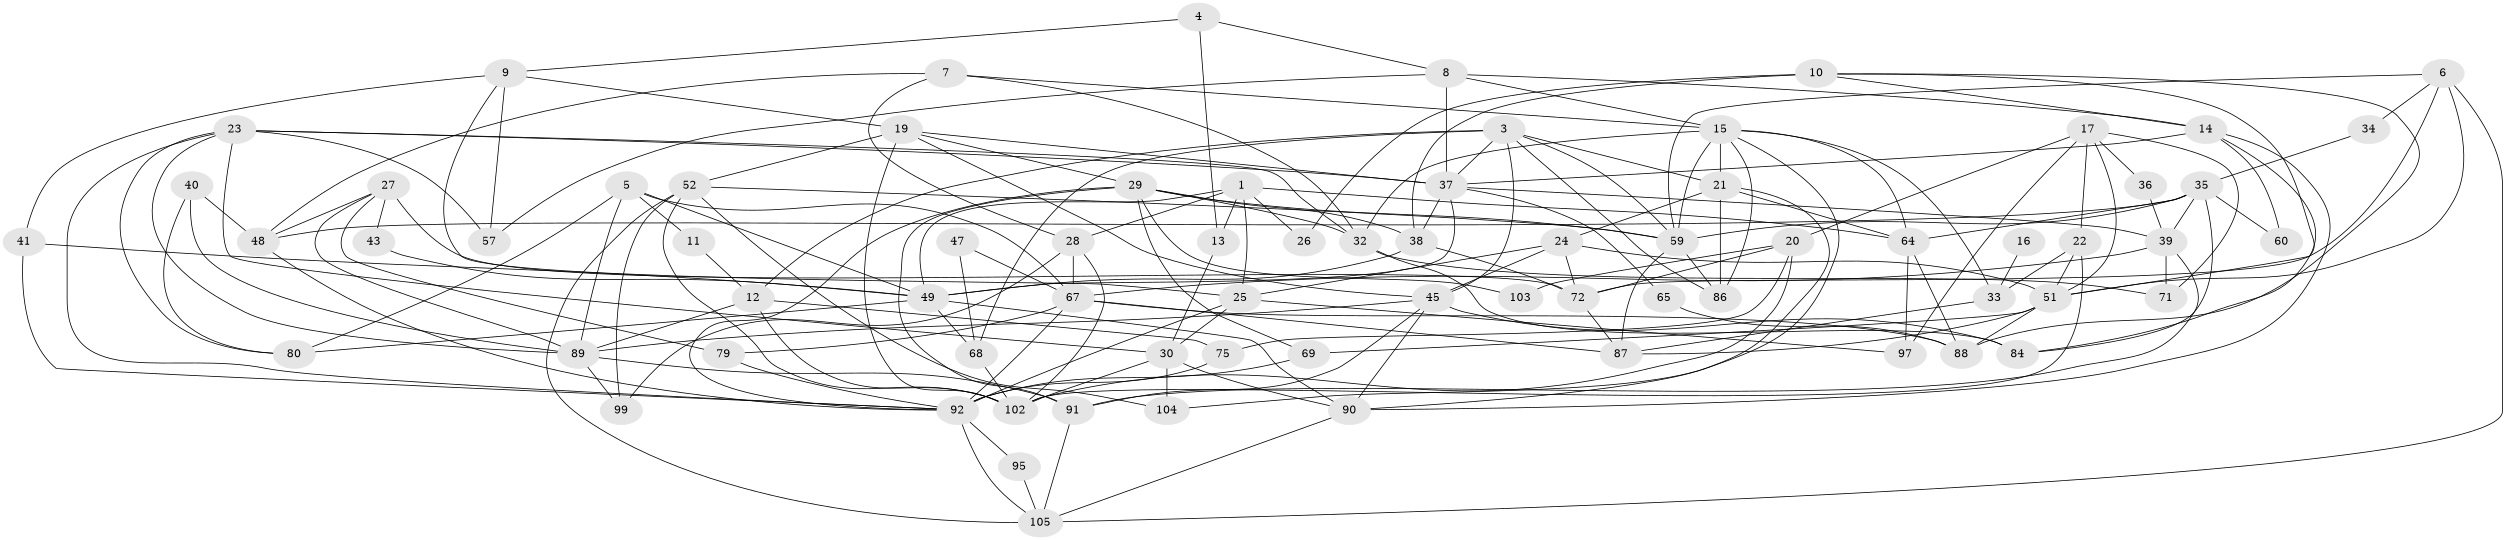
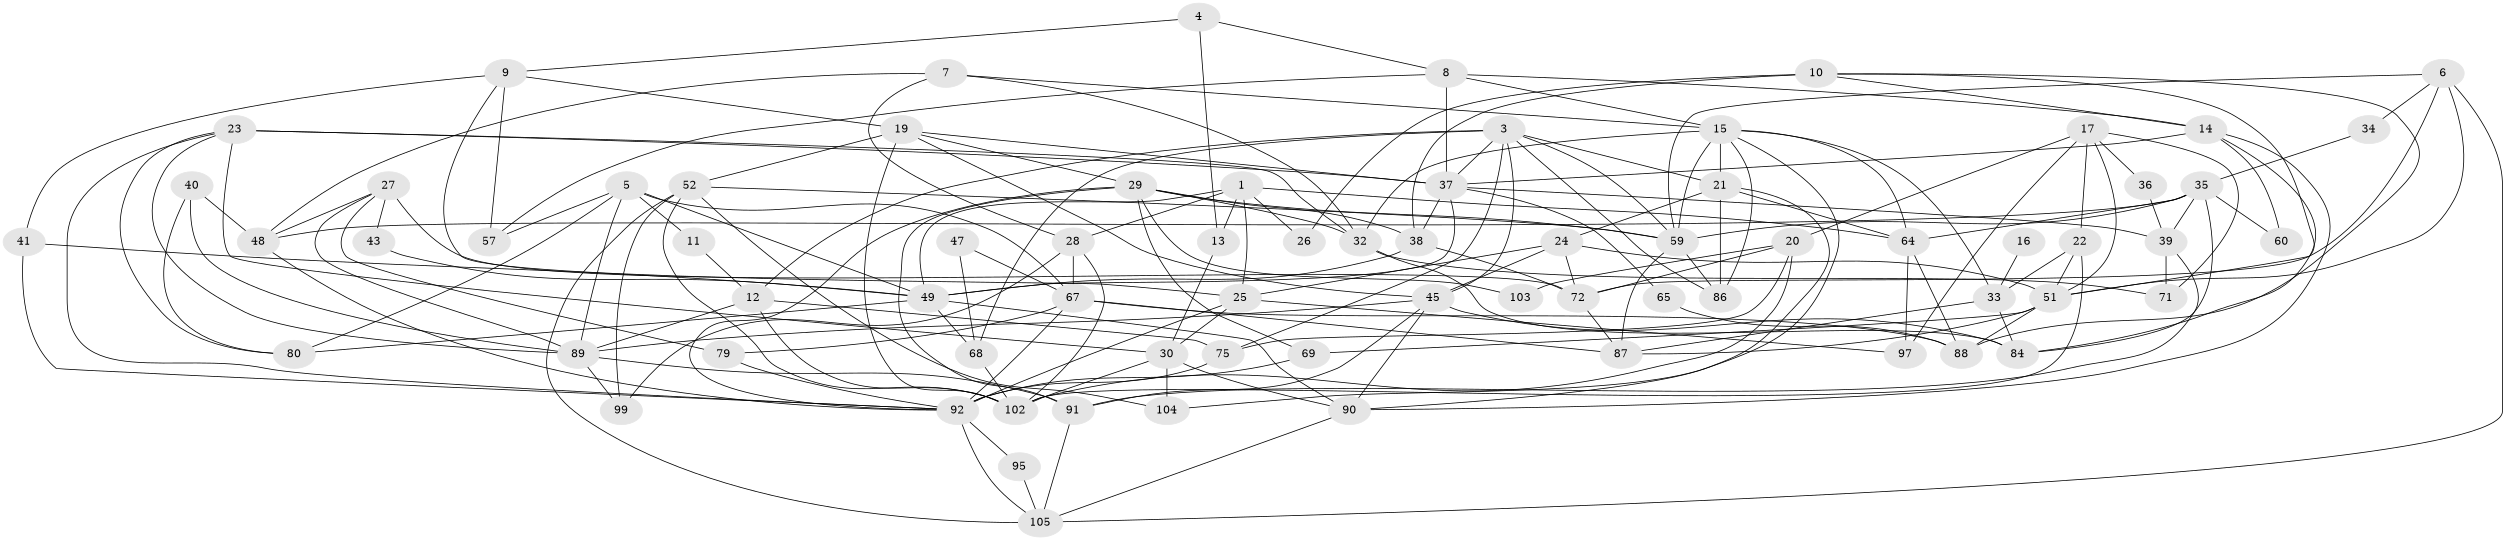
(380, 156) -> (558, 213)
(1621, 279) -> none
none -> (1392, 287)
none -> (2008, 331)
